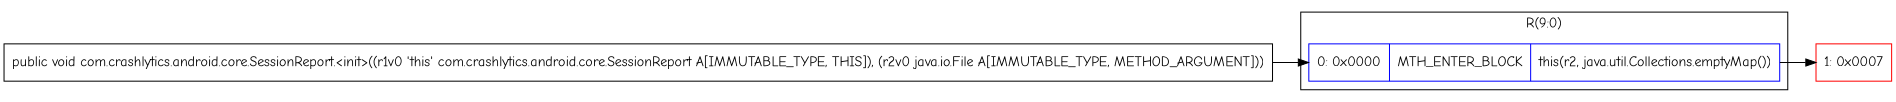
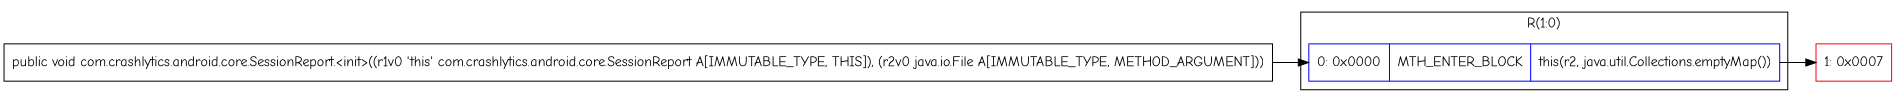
(1544, 24) -> (1544, 24)
